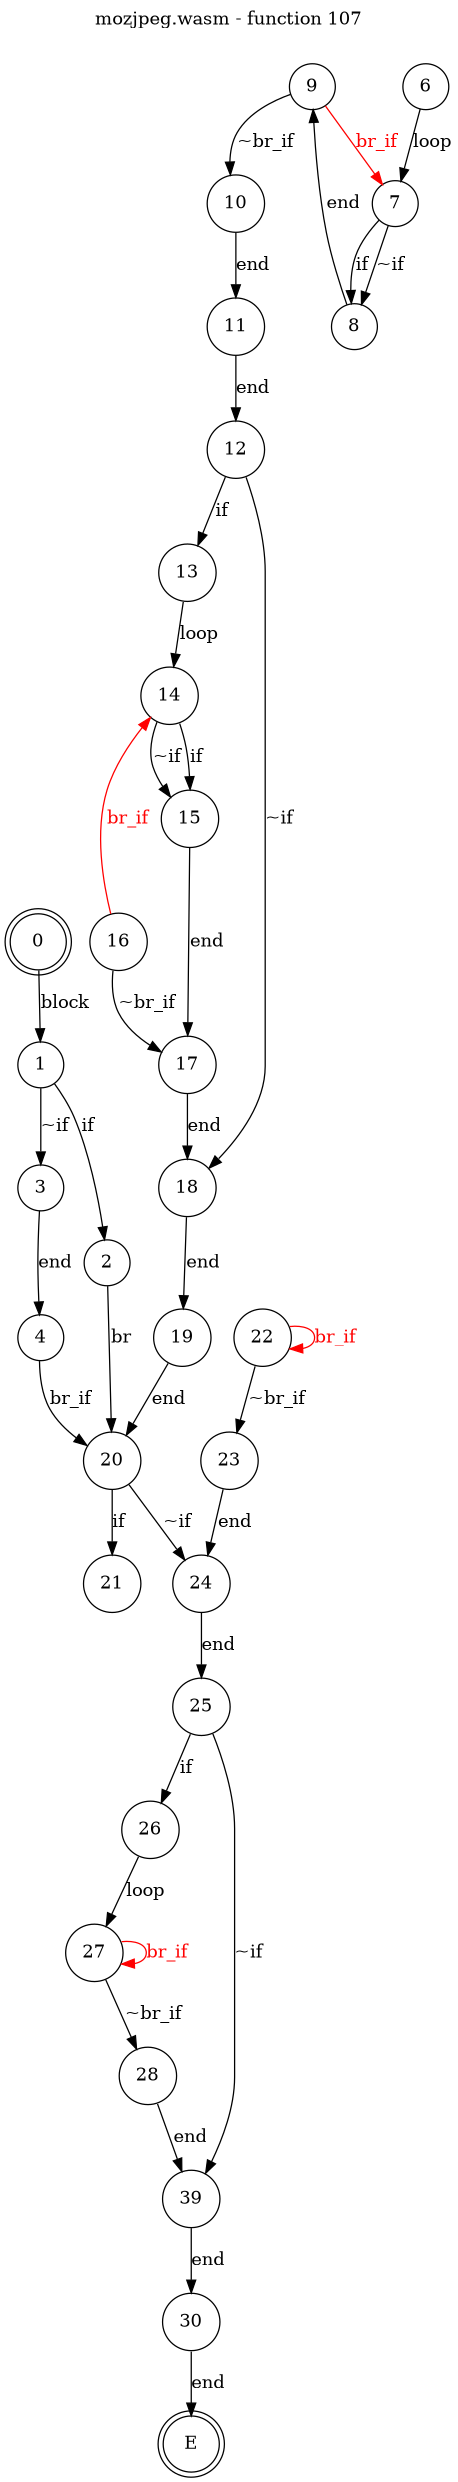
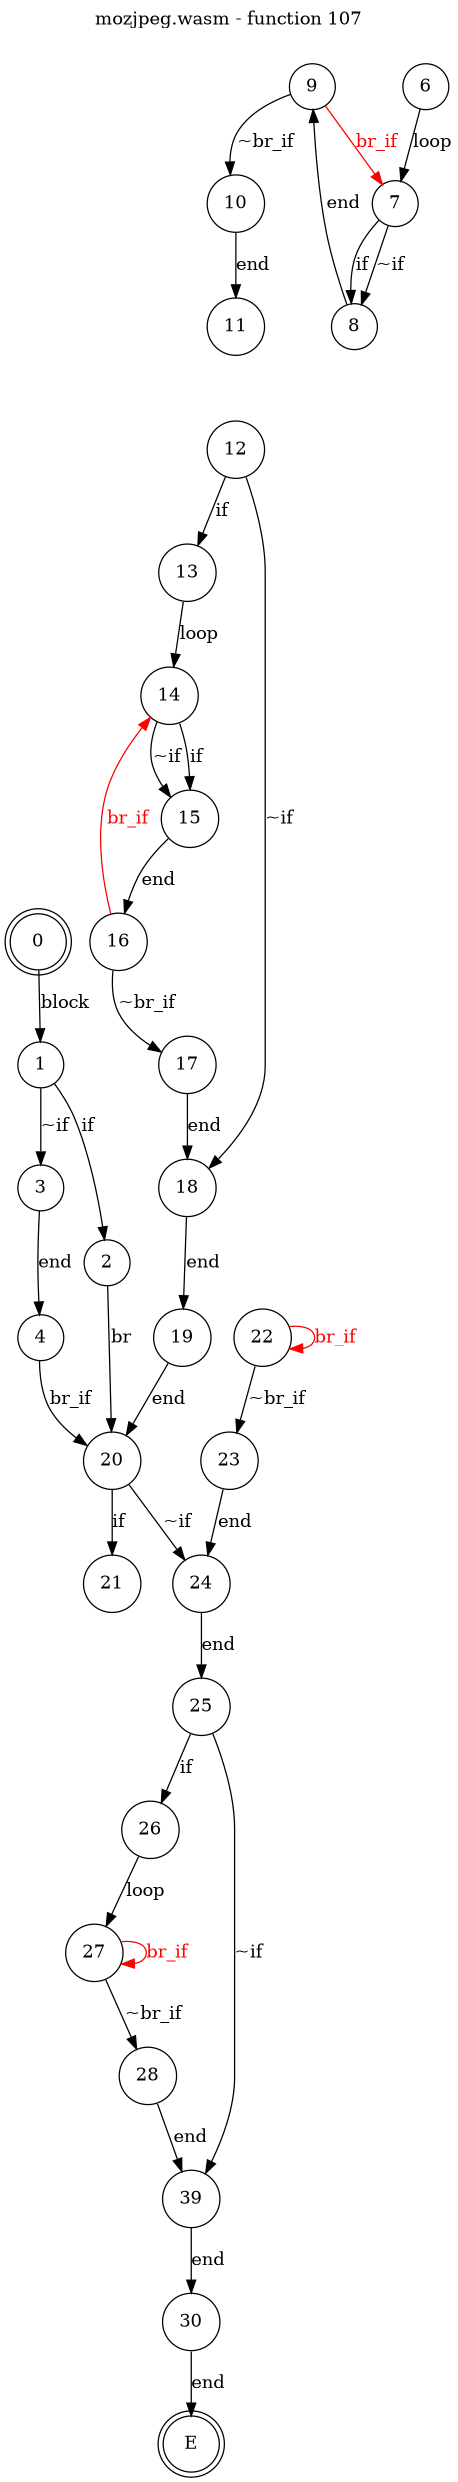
(236, 382) -> none
(189, 935) -> (144, 867)
